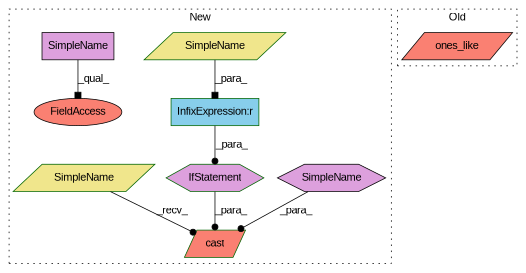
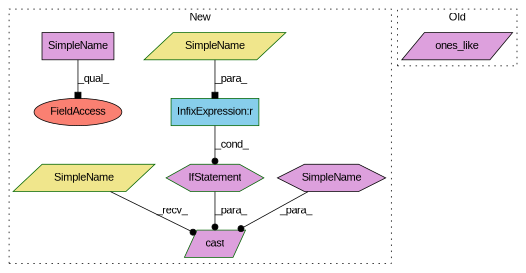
(457, 46) -> (457, 46)
(232, 145) -> (232, 145)
(215, 244) -> (215, 244)
